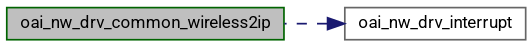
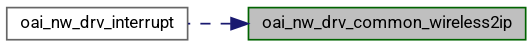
(306, 24) -> (209, 24)
